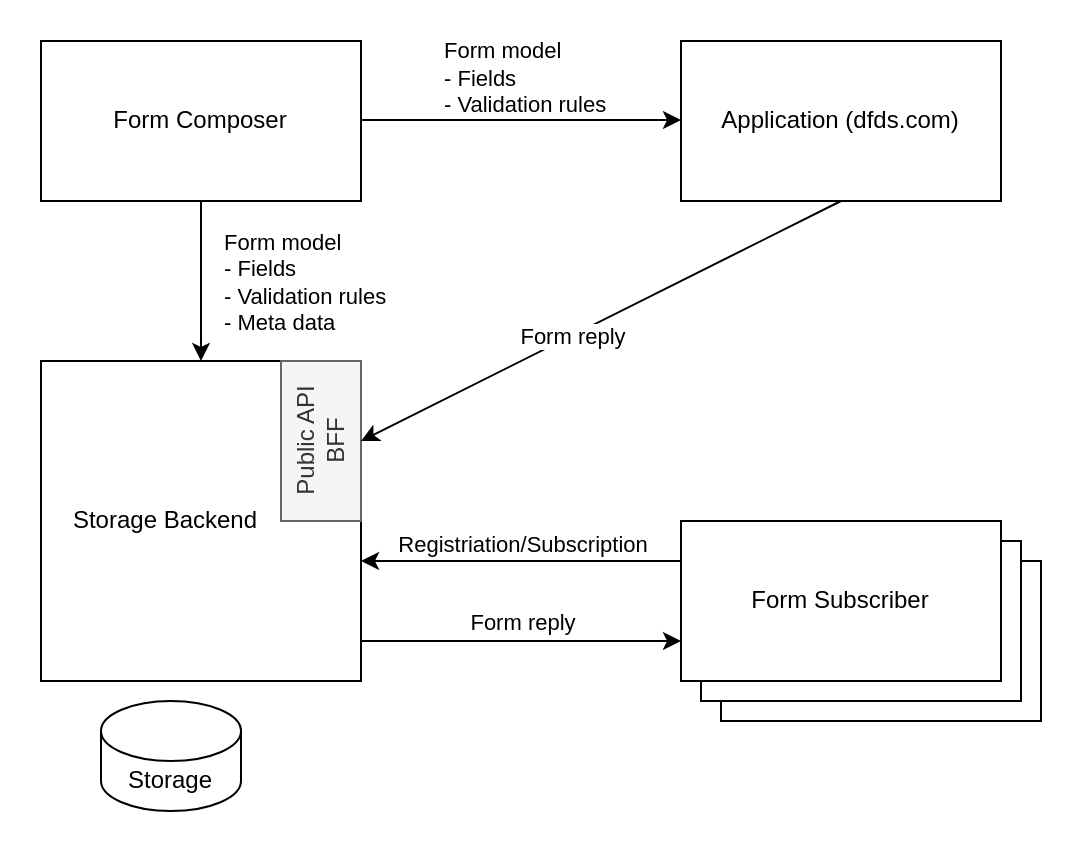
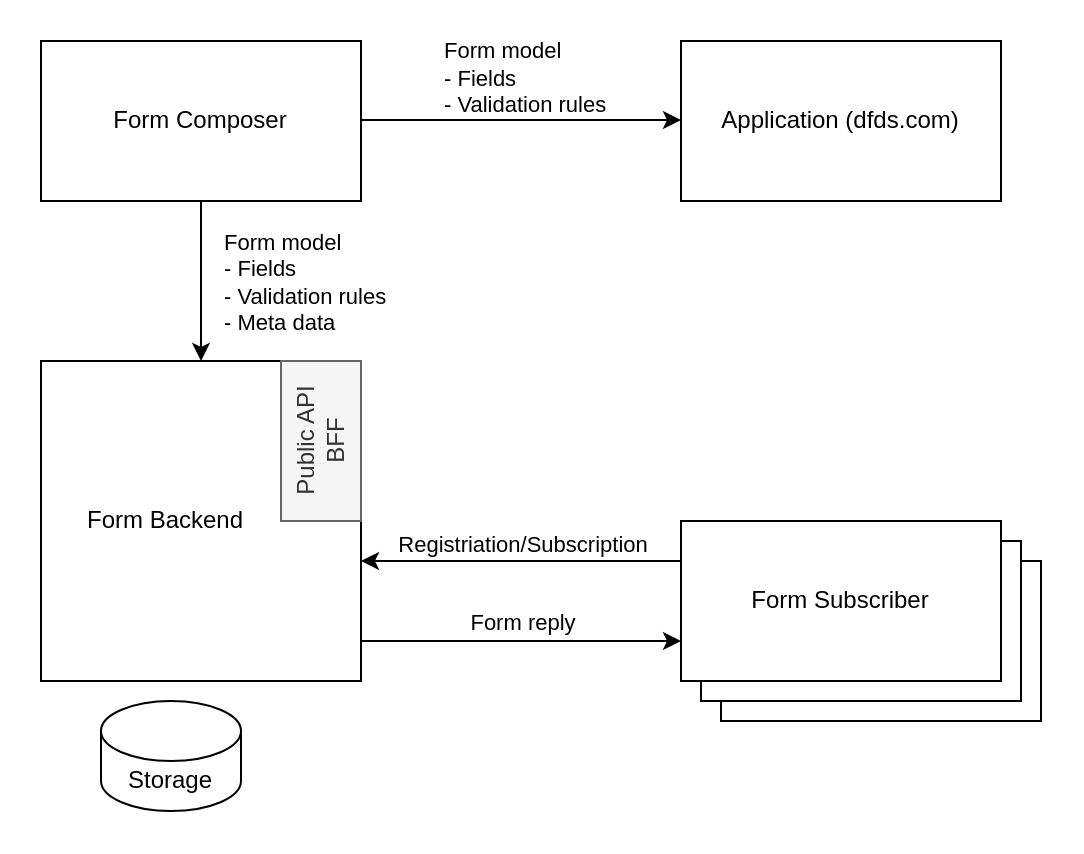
(717, 263) -> none
(166, 521) -> (166, 521)
